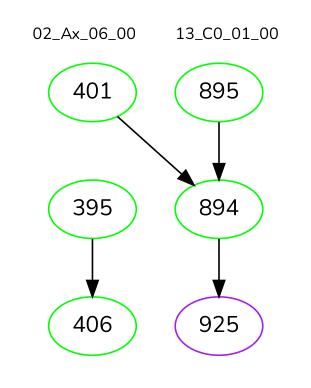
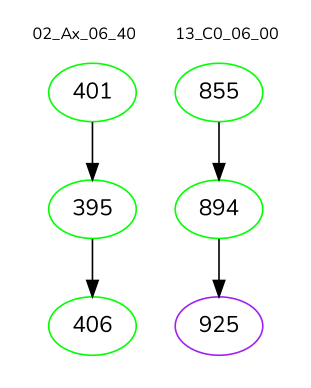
(84, 35) -> (84, 35)
(227, 35) -> (227, 35)
(219, 92) -> (219, 92)
(138, 135) -> (92, 143)
